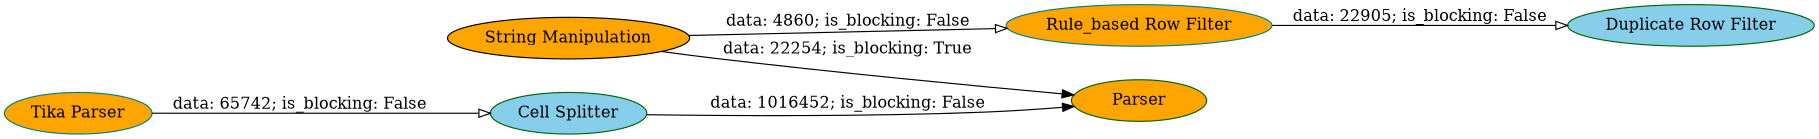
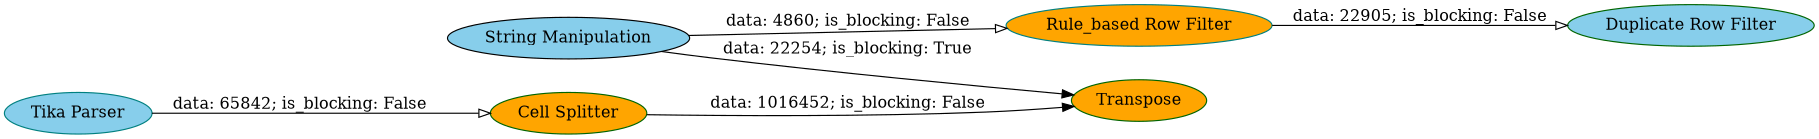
(569, 38) -> (569, 38)
(1139, 101) -> (1139, 101)
(300, 105) -> (300, 105)
(78, 113) -> (78, 113)
(569, 113) -> (569, 113)
